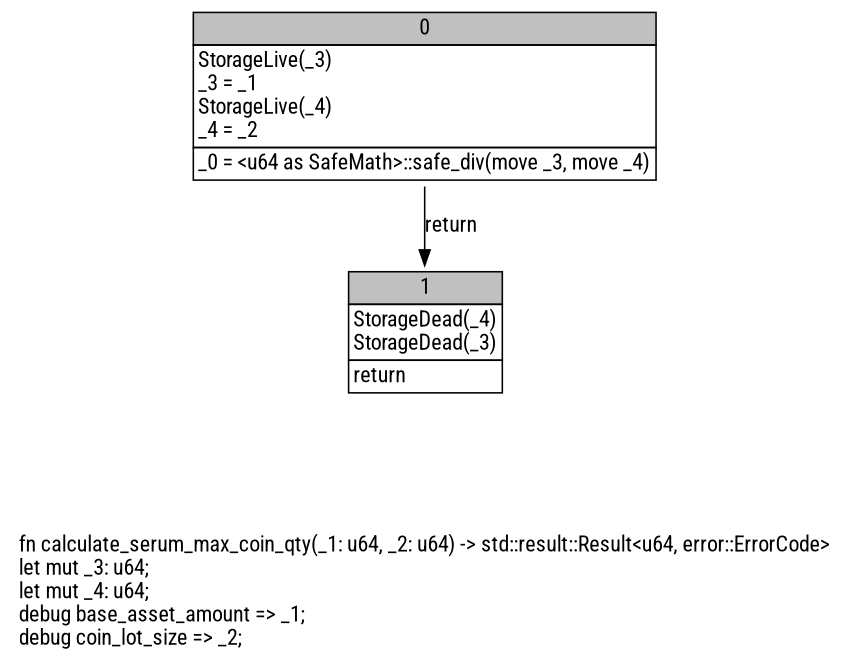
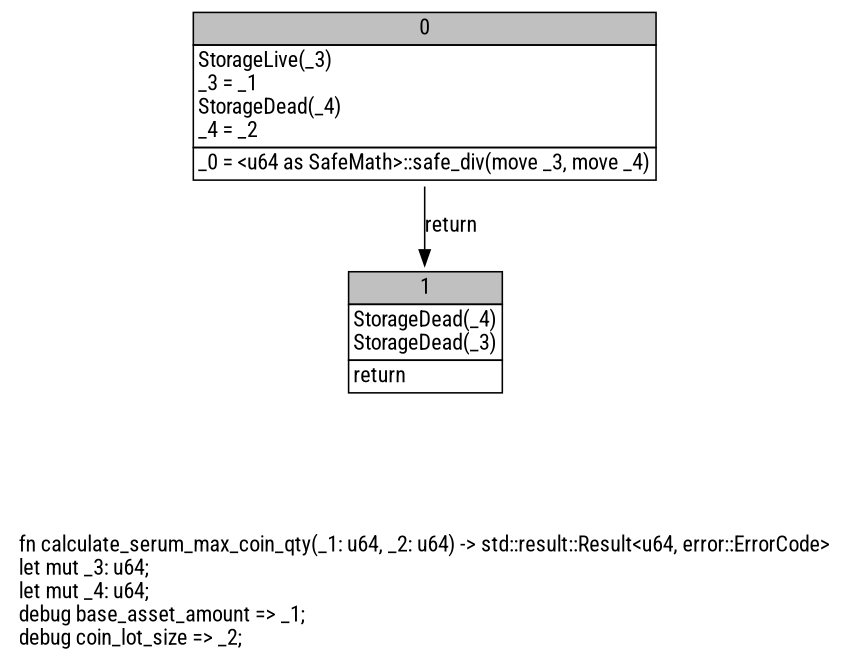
(266, 107) -> (270, 107)
